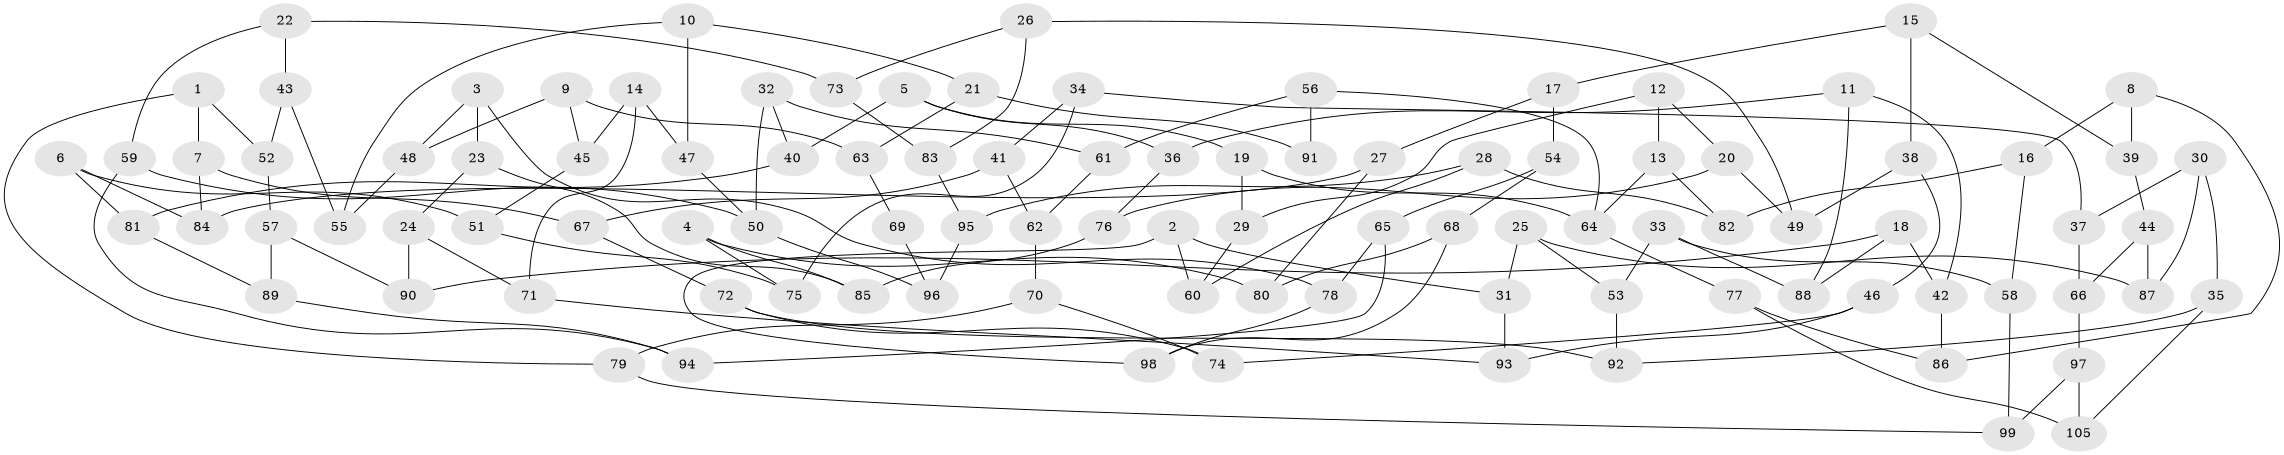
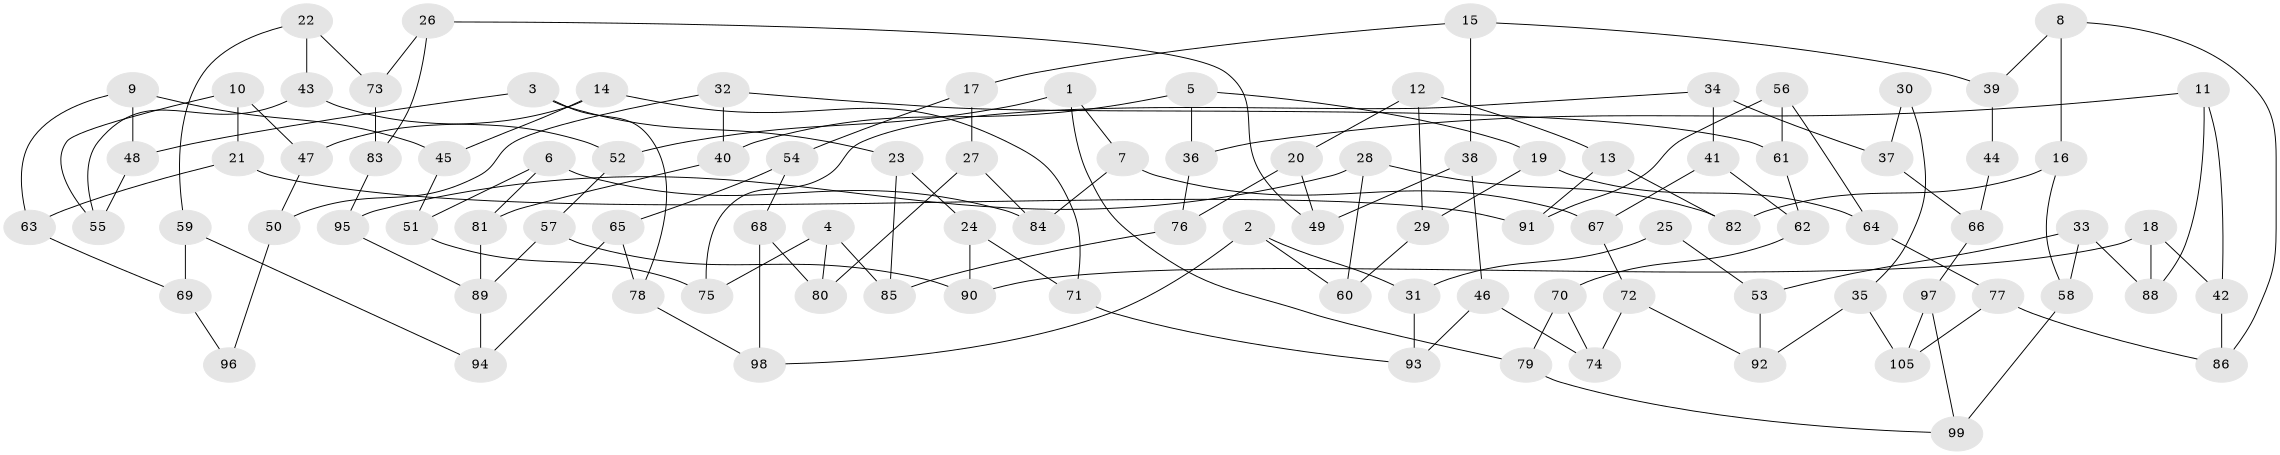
(443, 193) -> (185, 262)
(1616, 201) -> (1567, 194)
(950, 262) -> (412, 262)
(2148, 296) -> none
